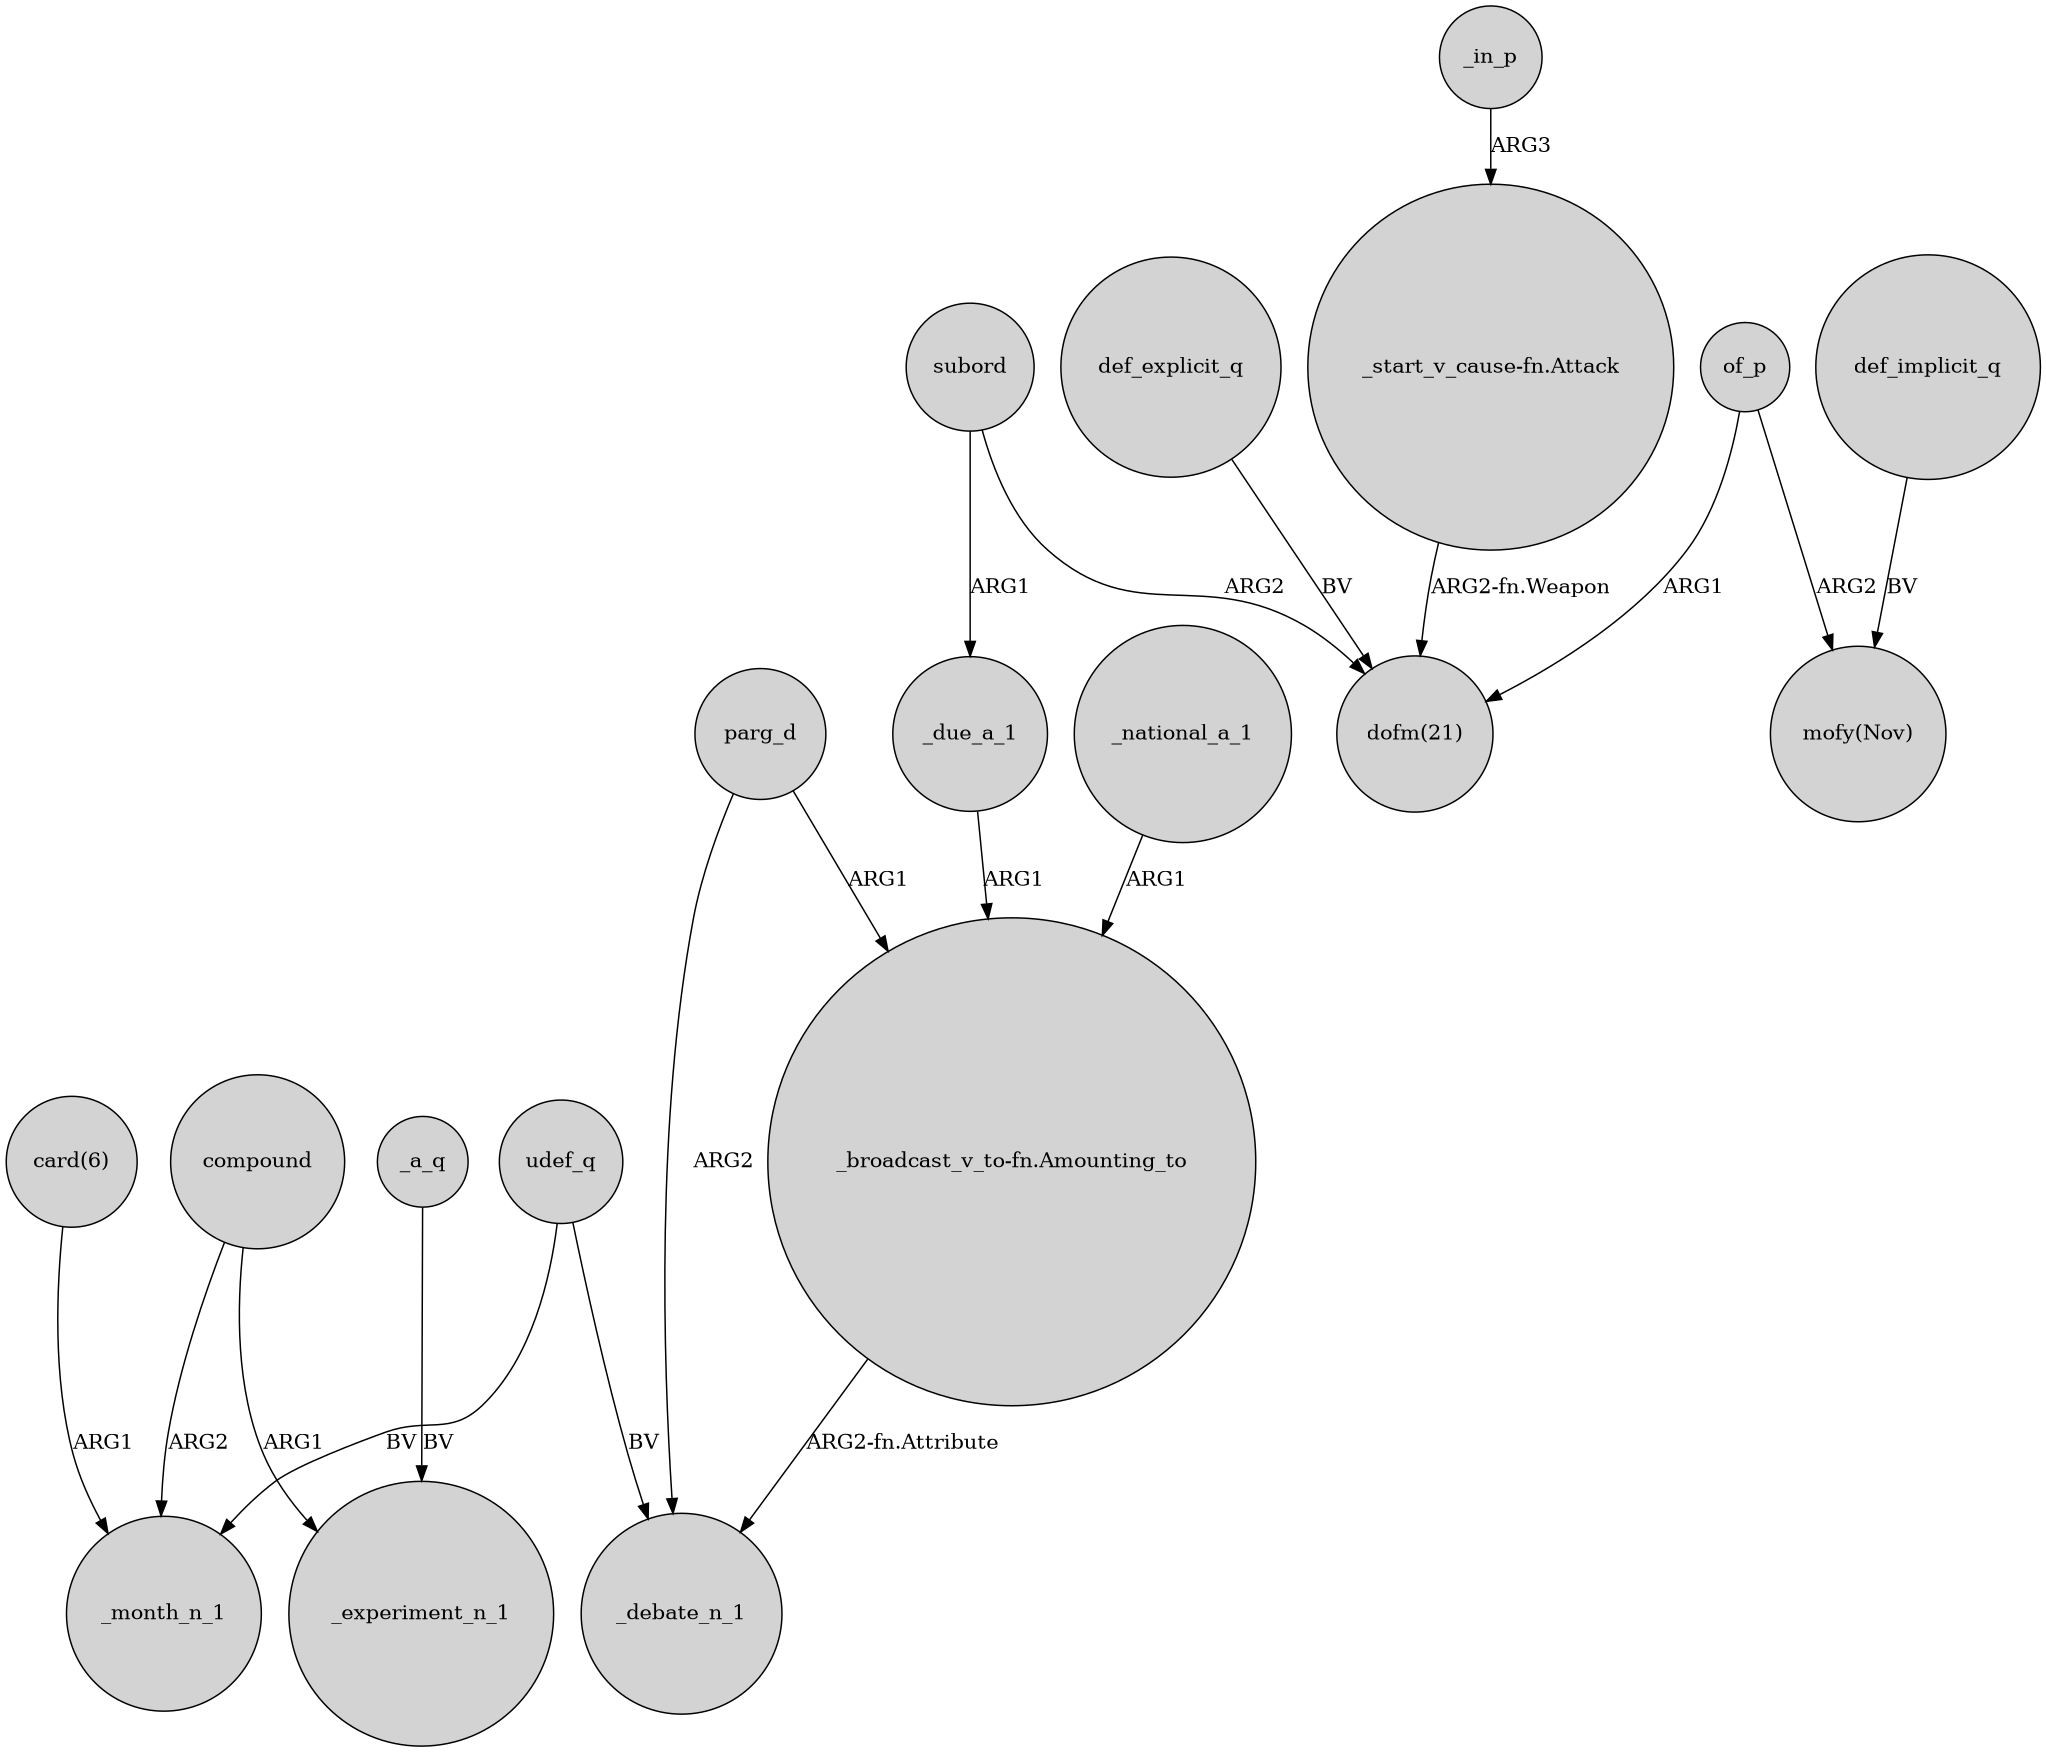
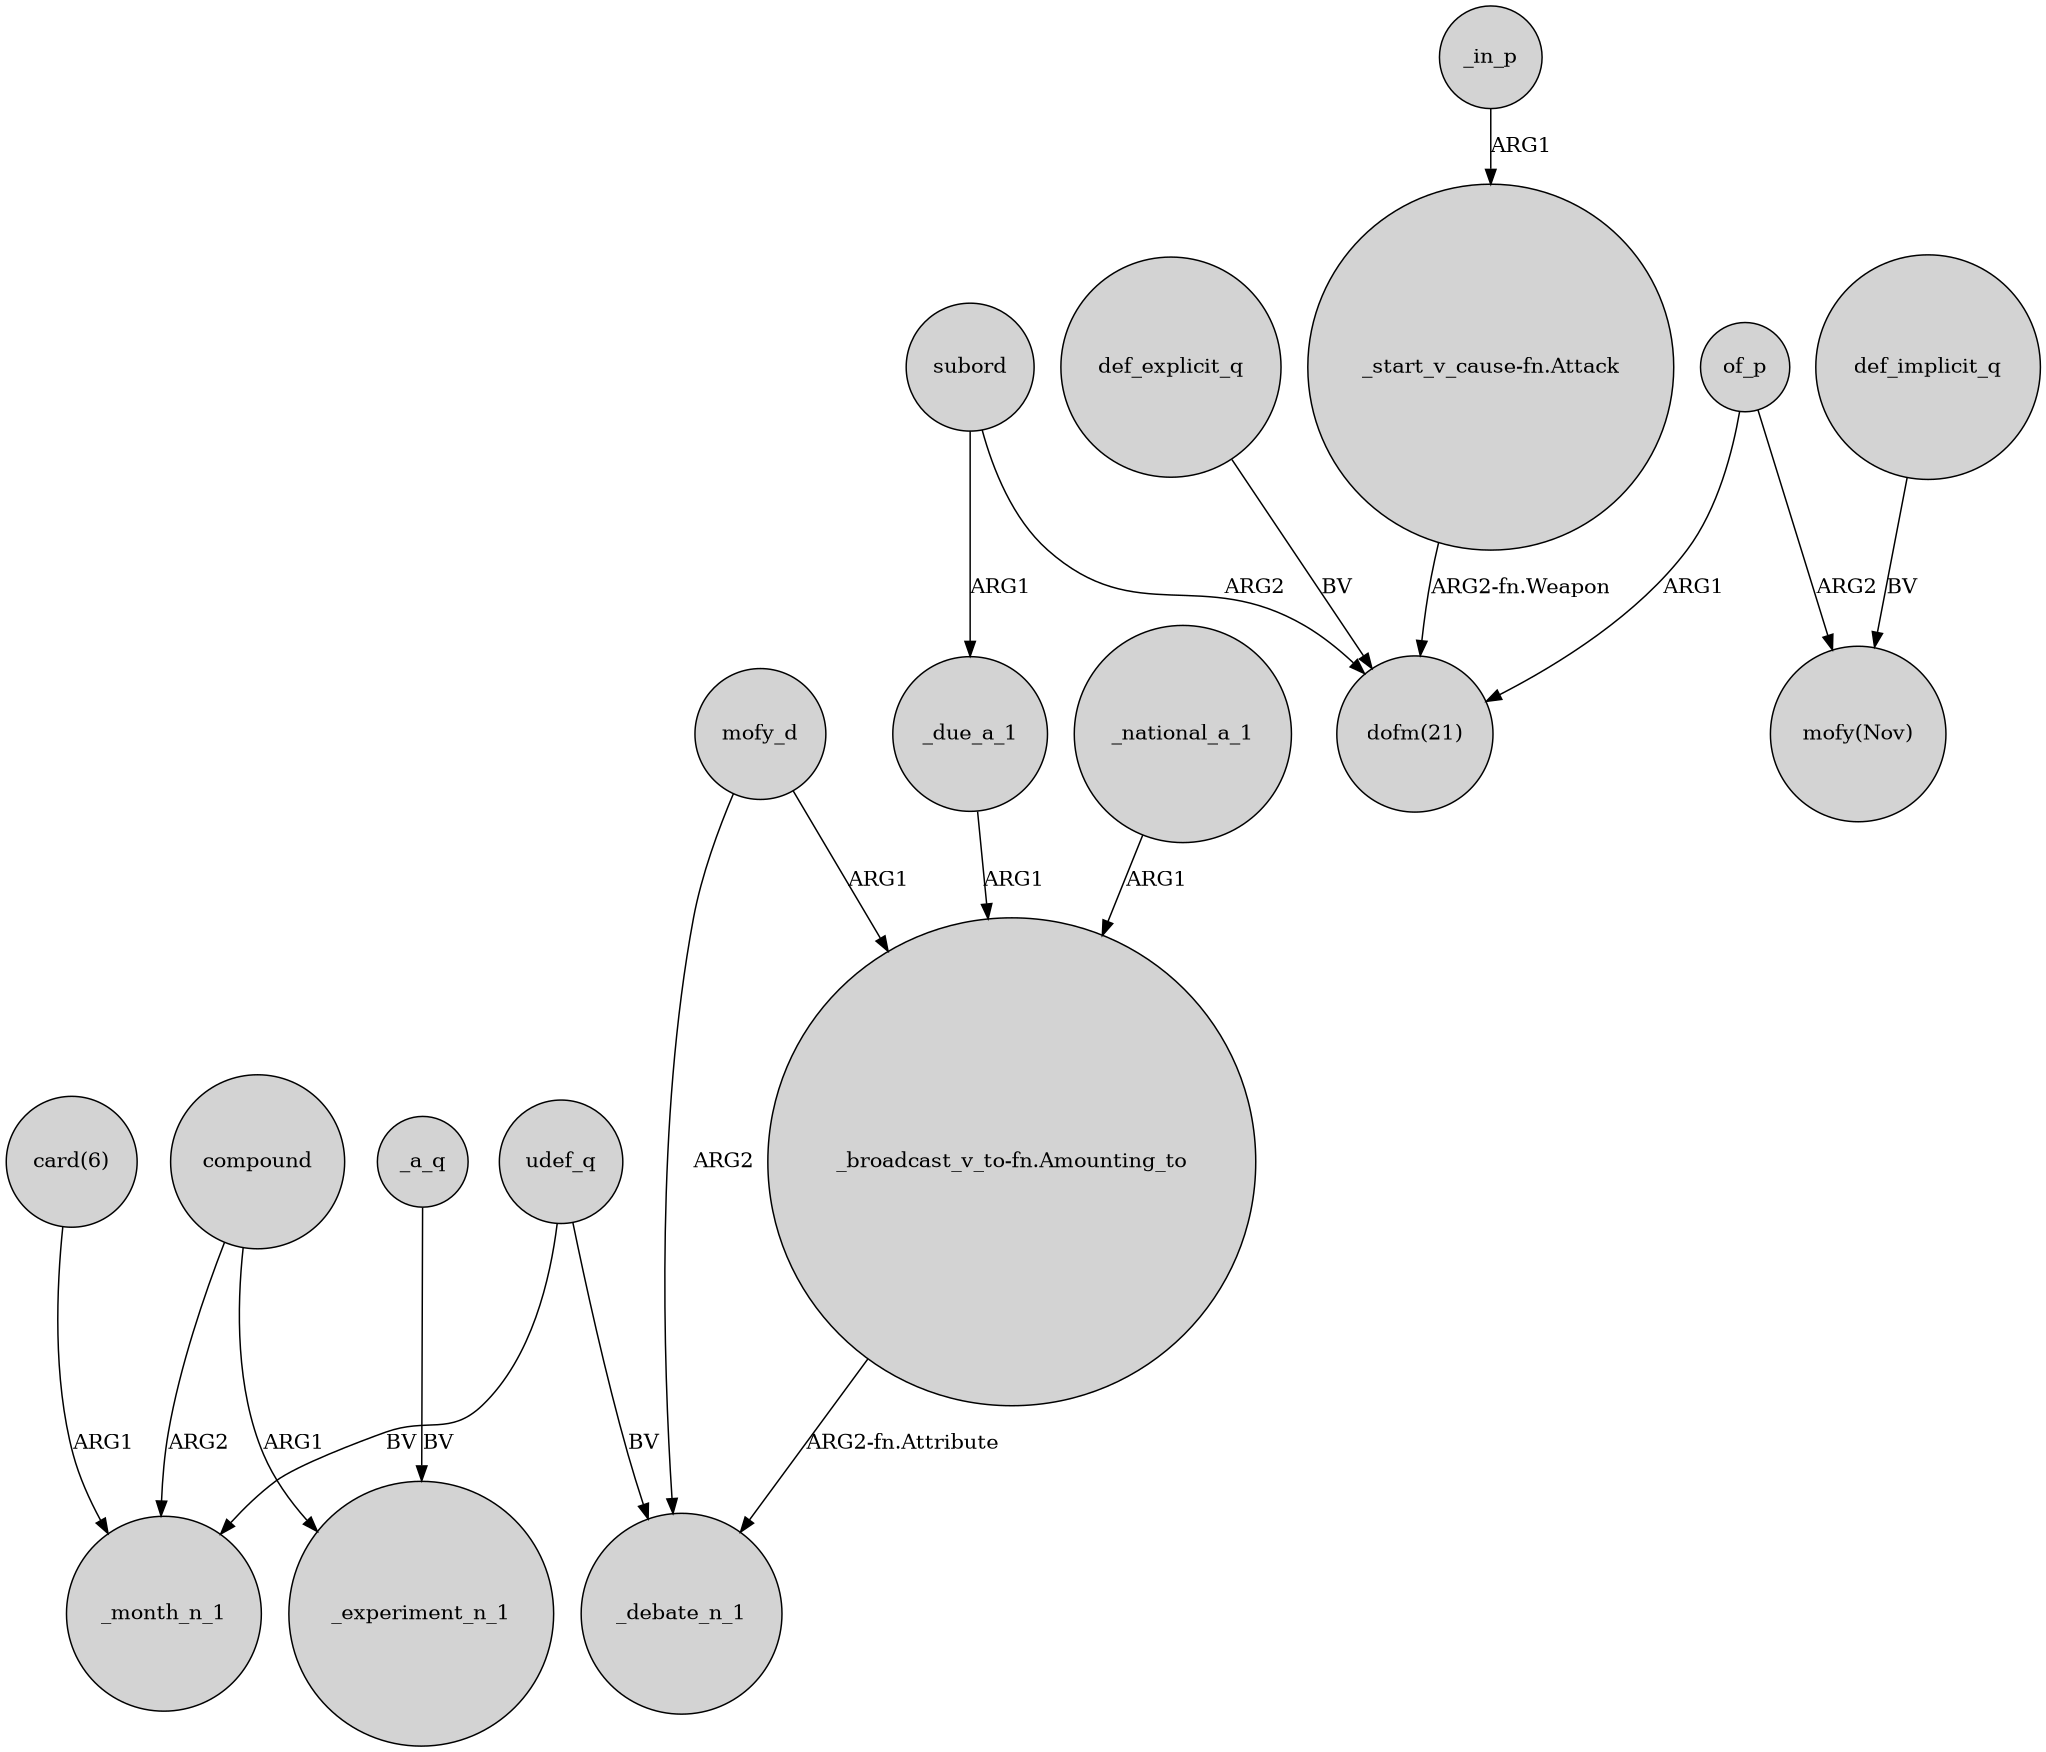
(1521, 147) -> (1521, 147)
(760, 734) -> (760, 734)
